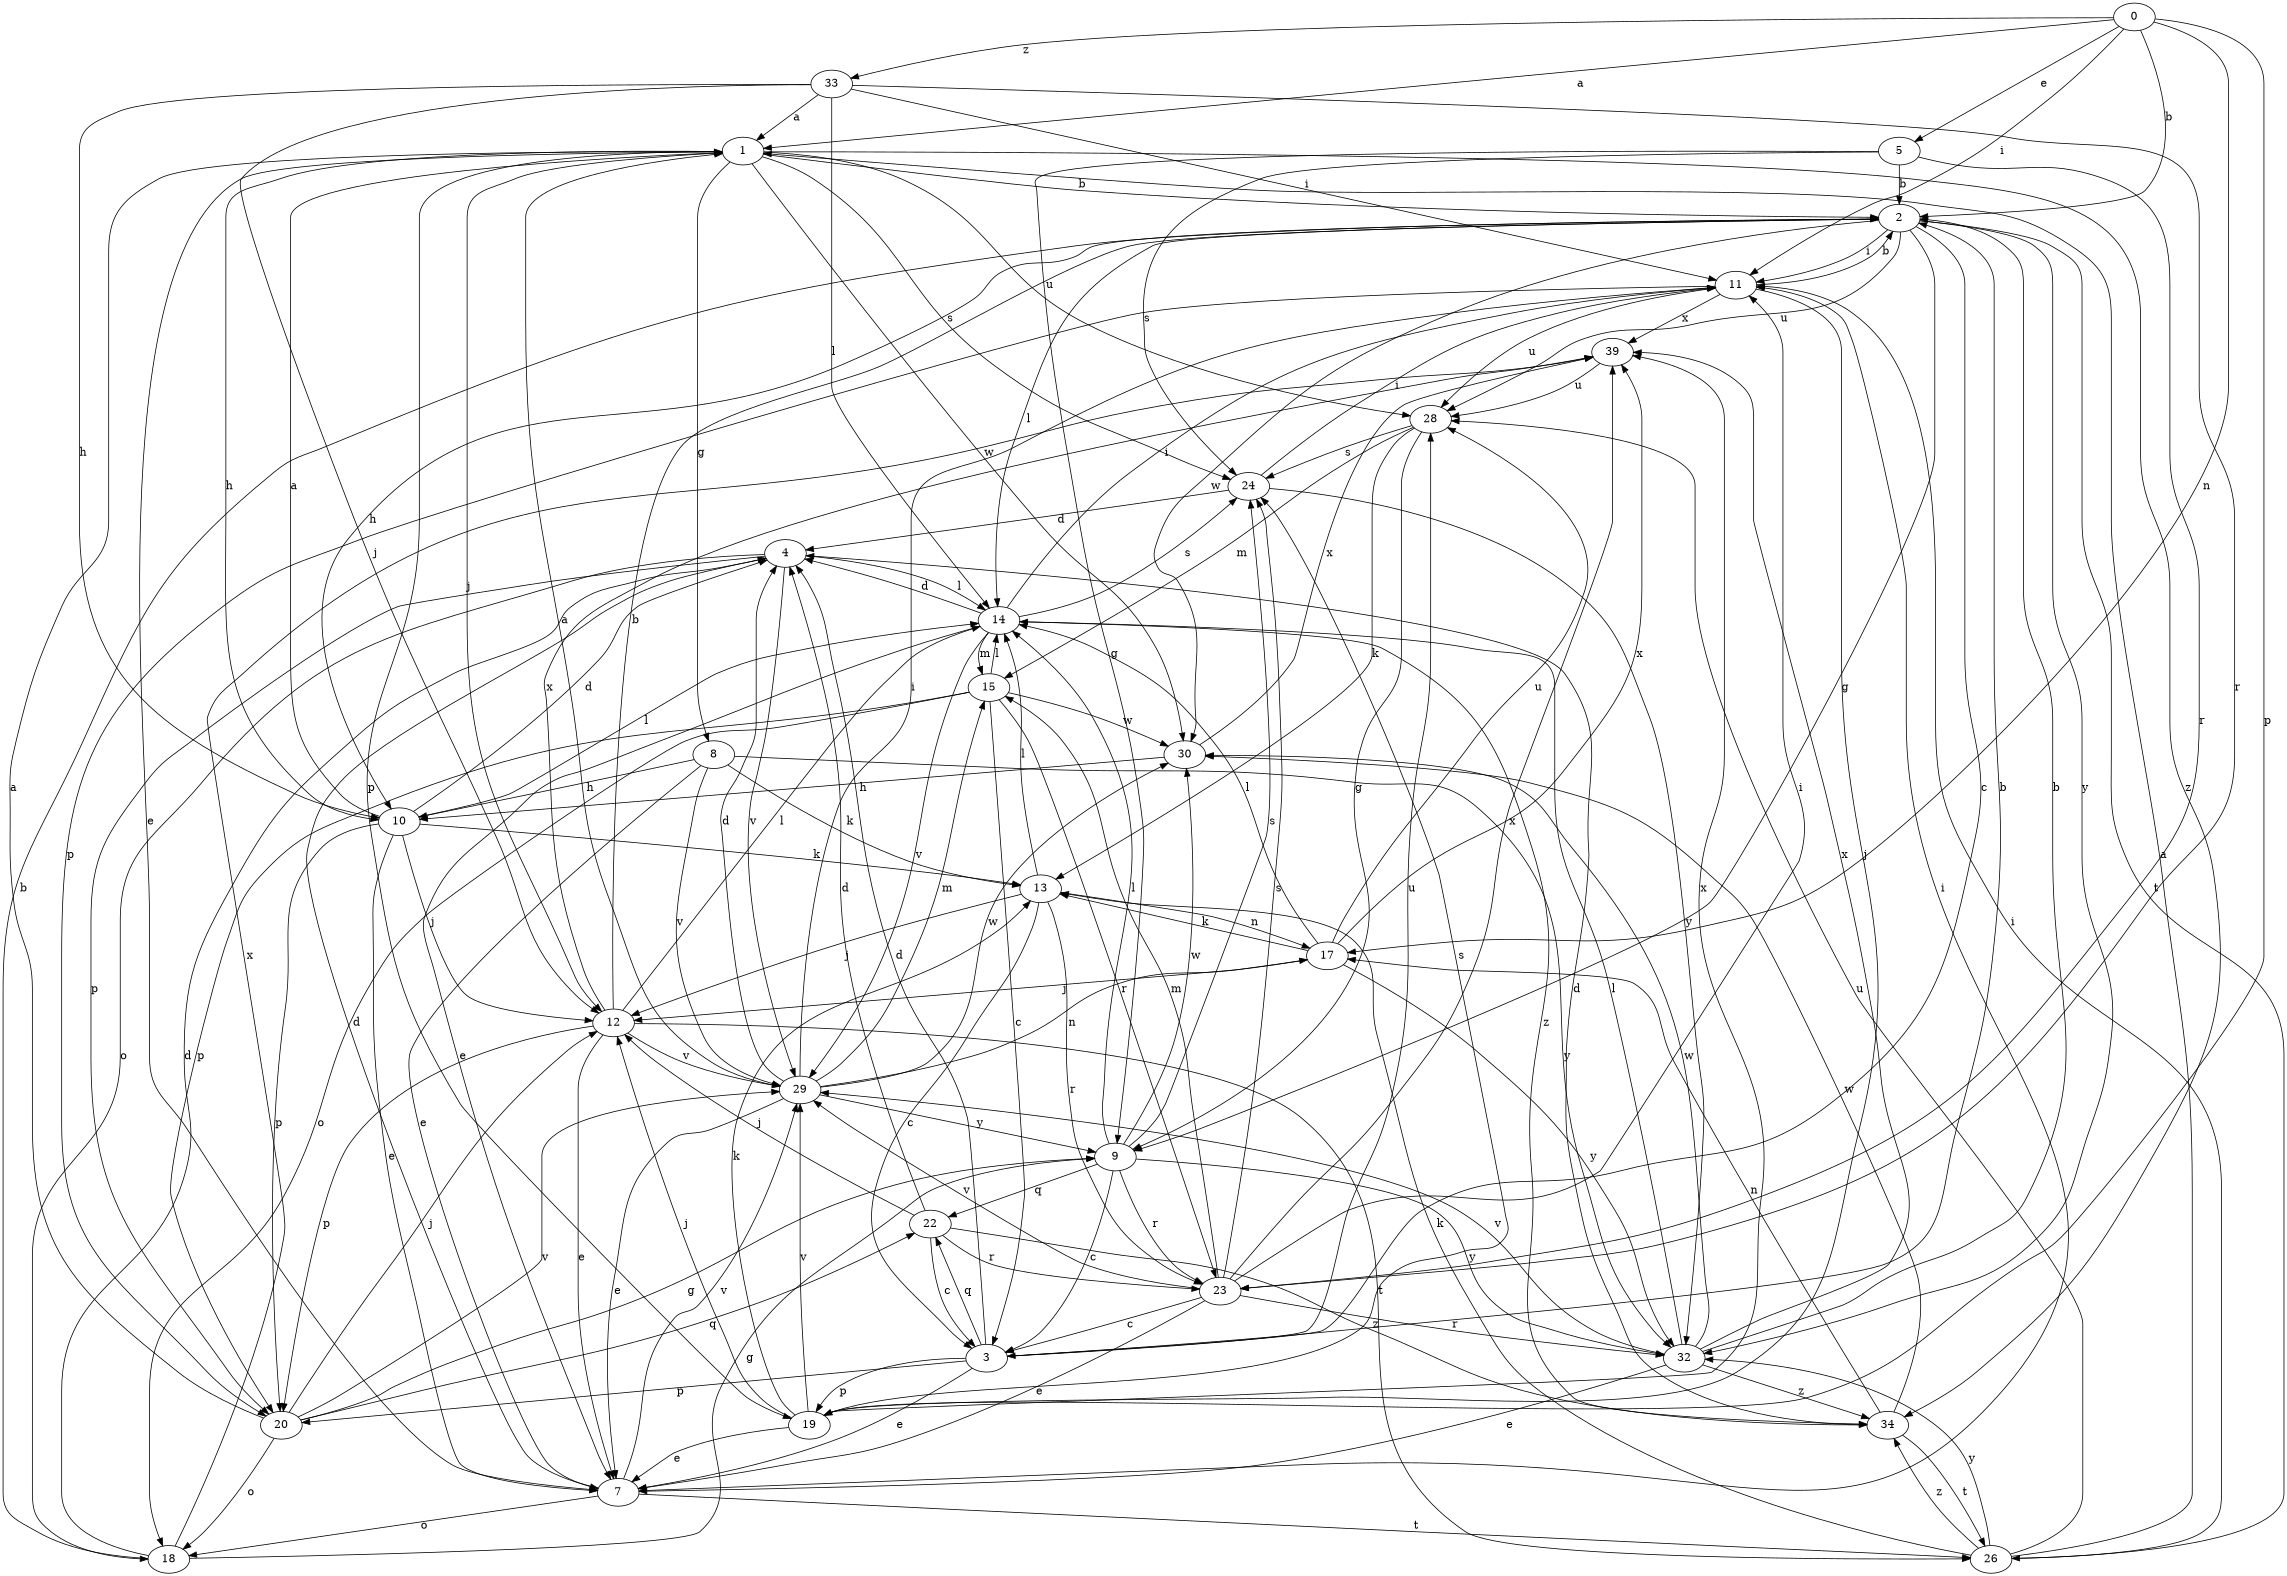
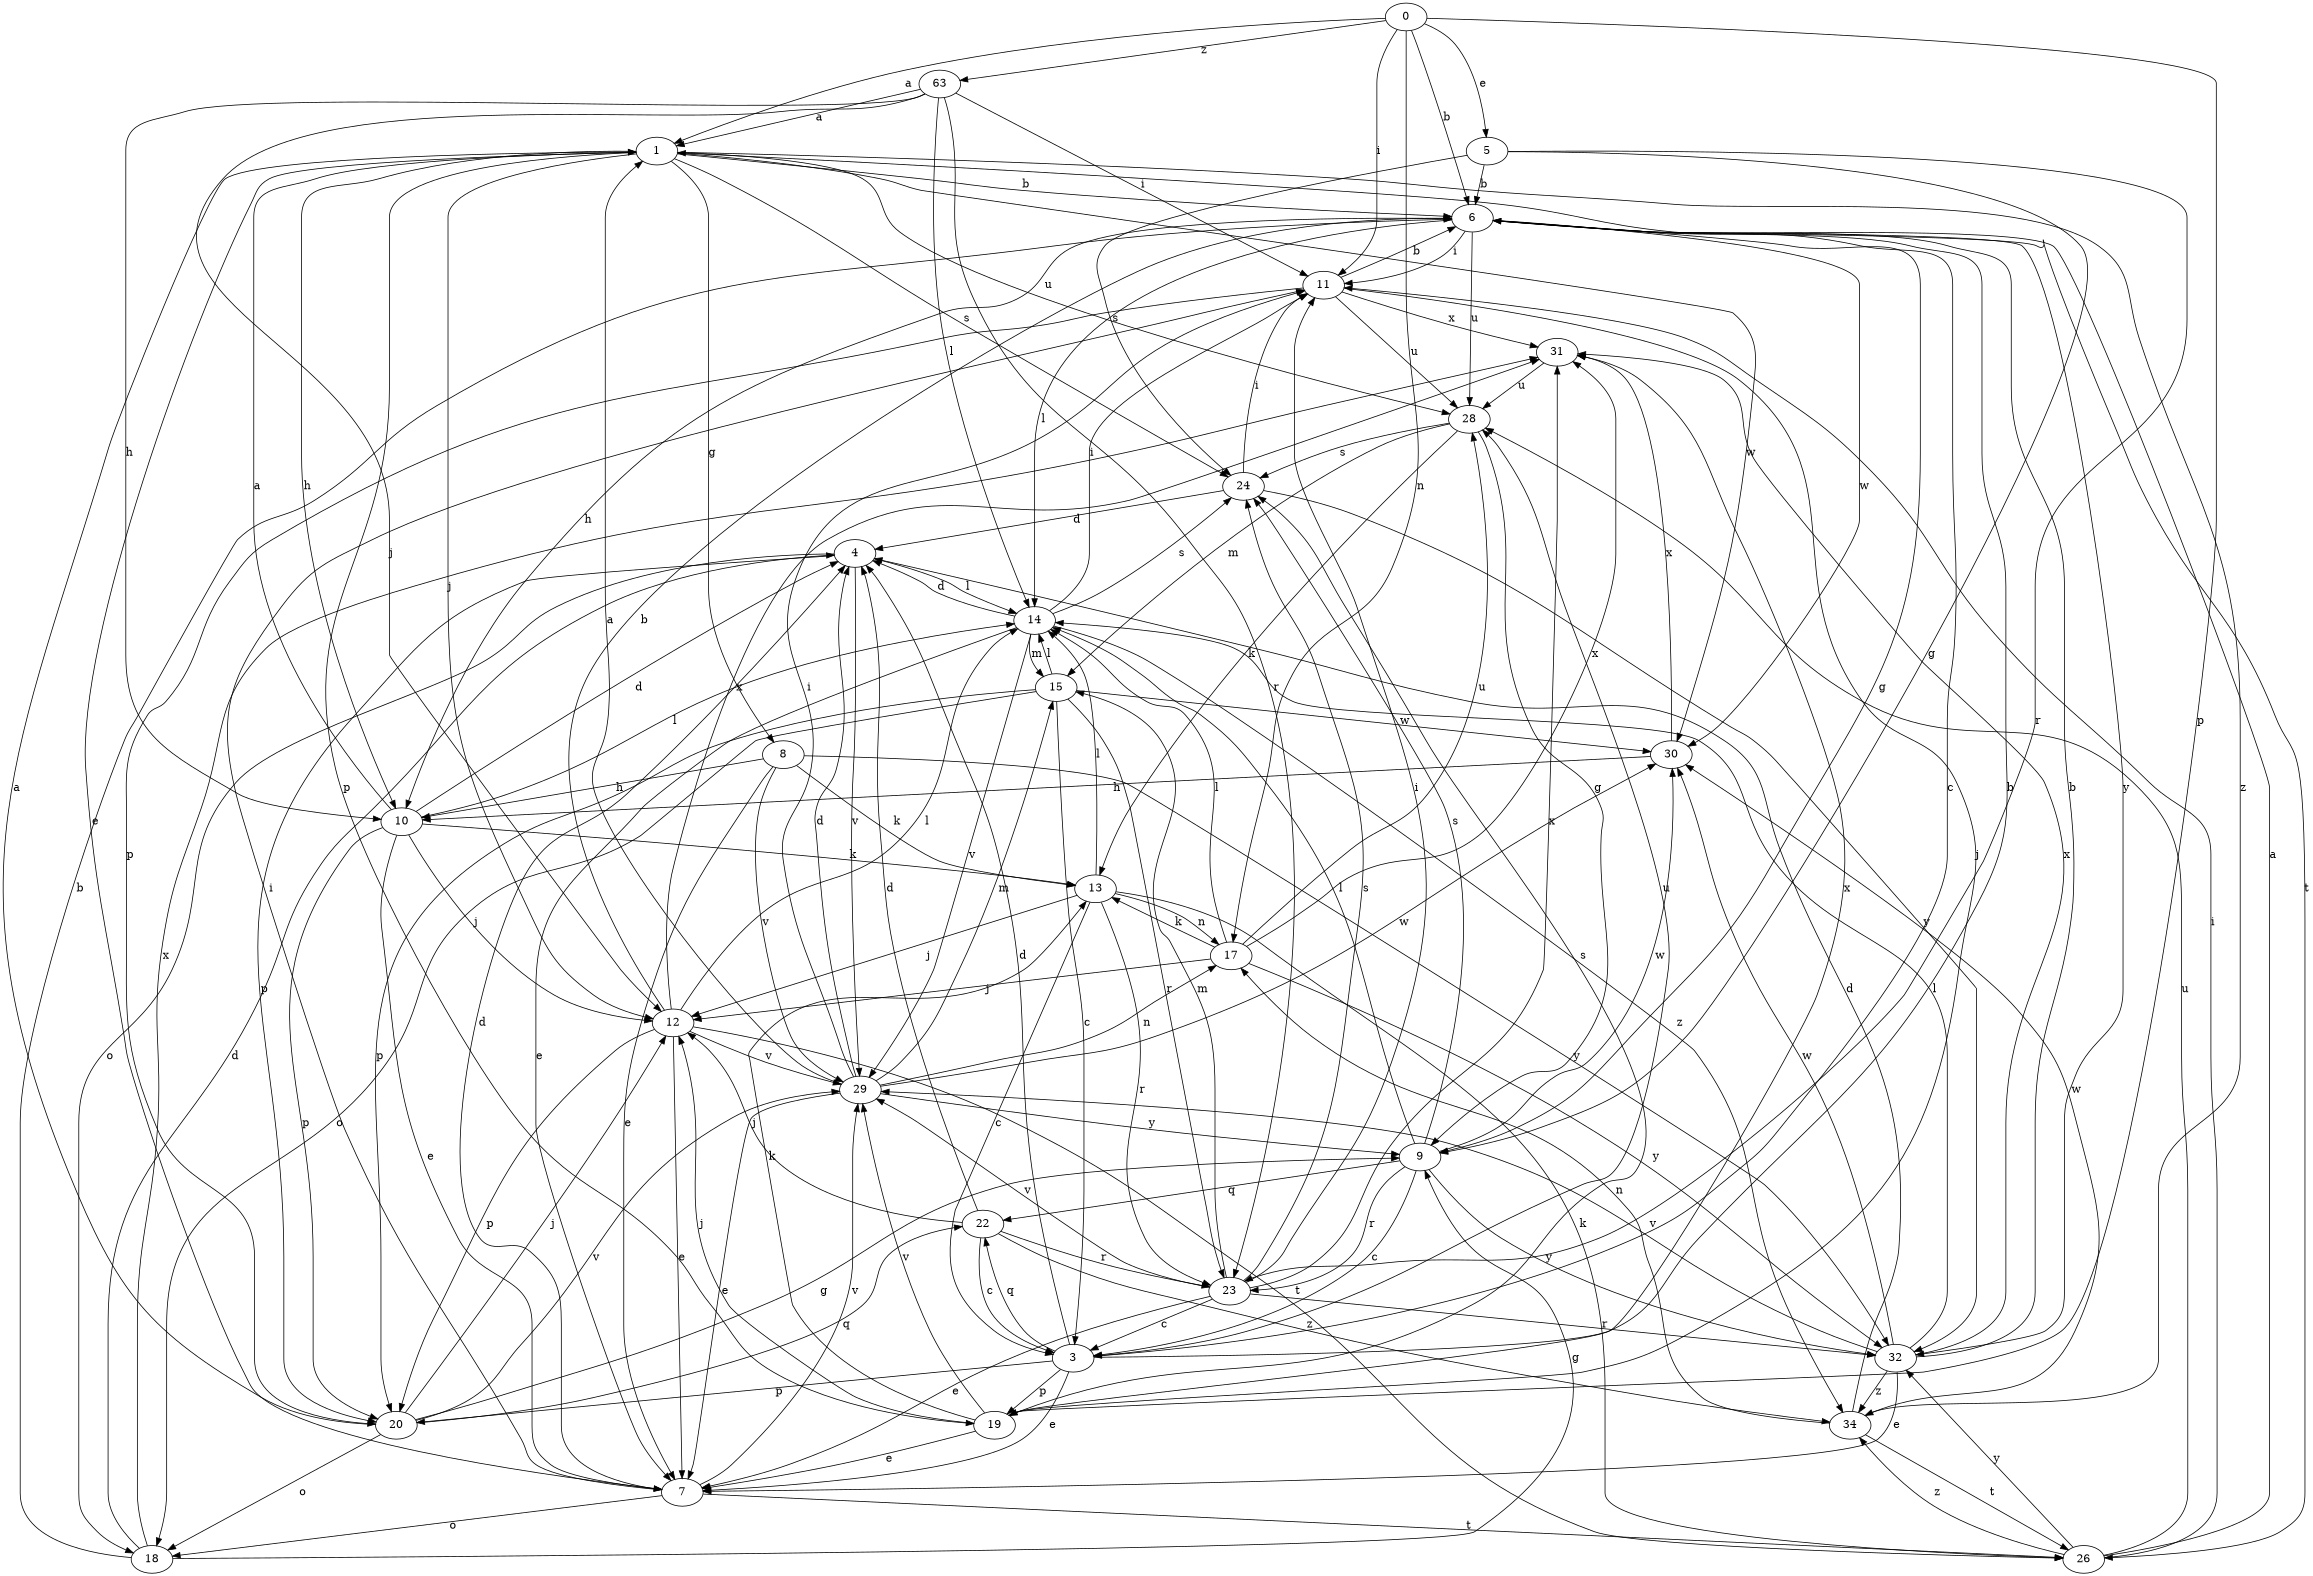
(832, 84) -> (940, 84)
(1899, 218) -> (1472, 218)
(1613, 352) -> (1557, 352)
(1462, 1287) -> (1596, 1297)
